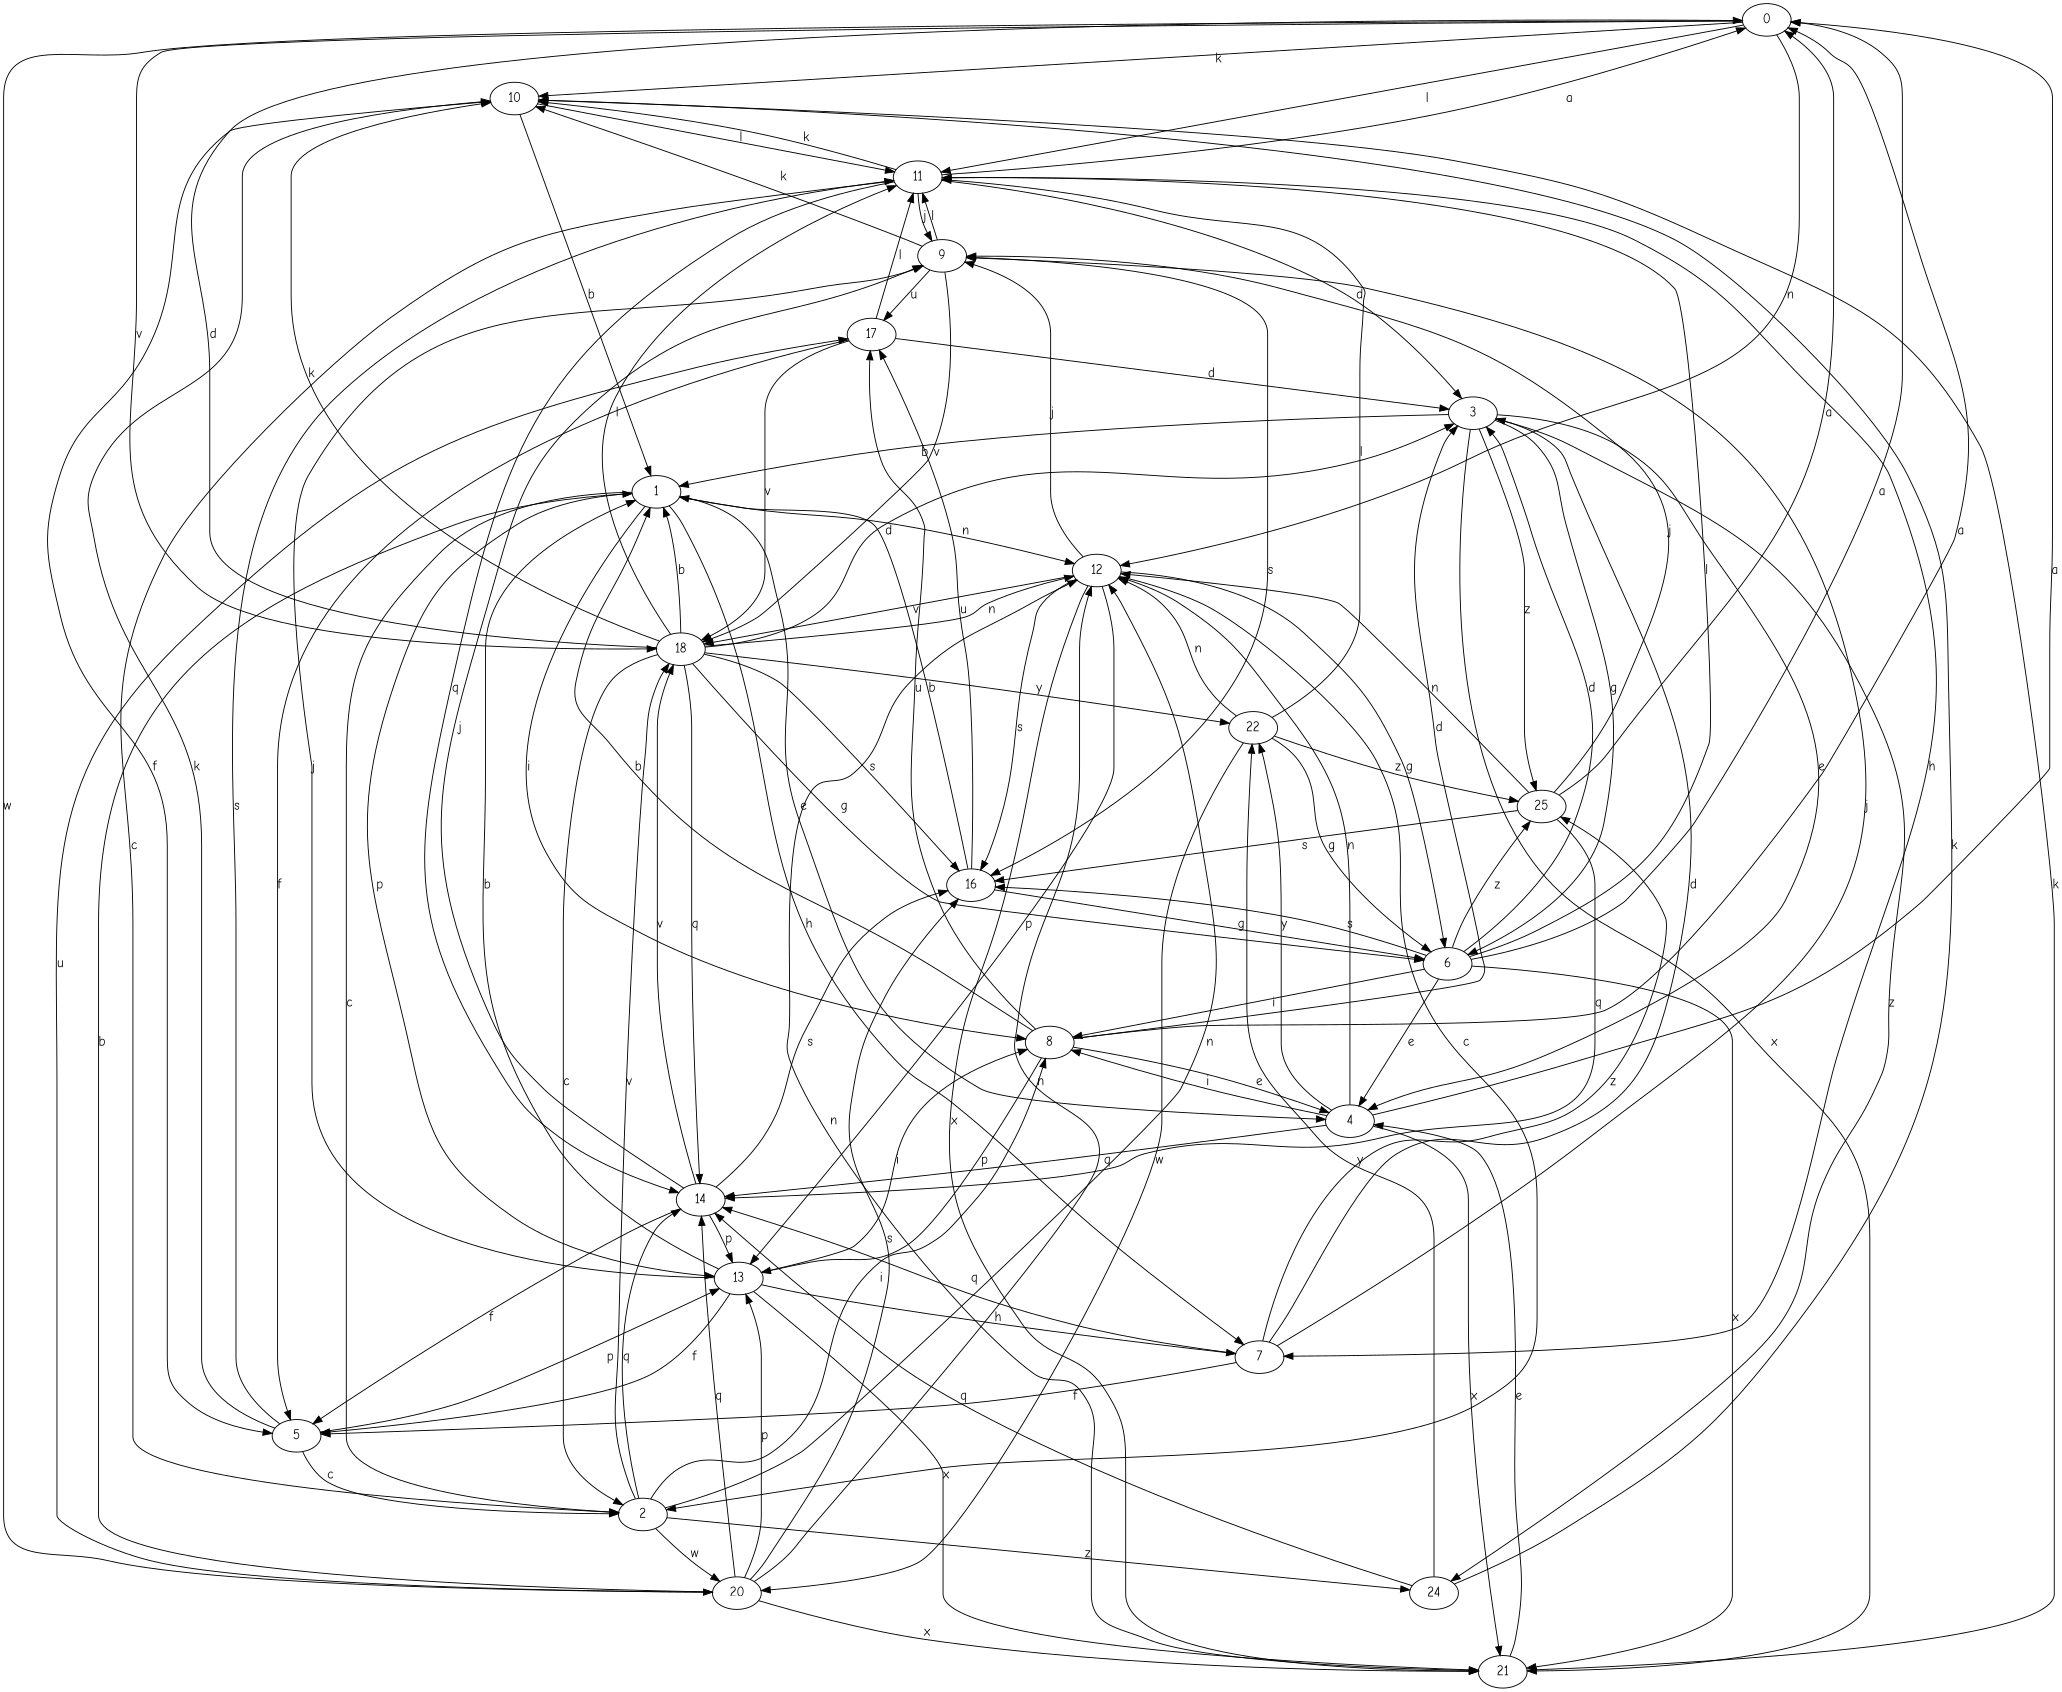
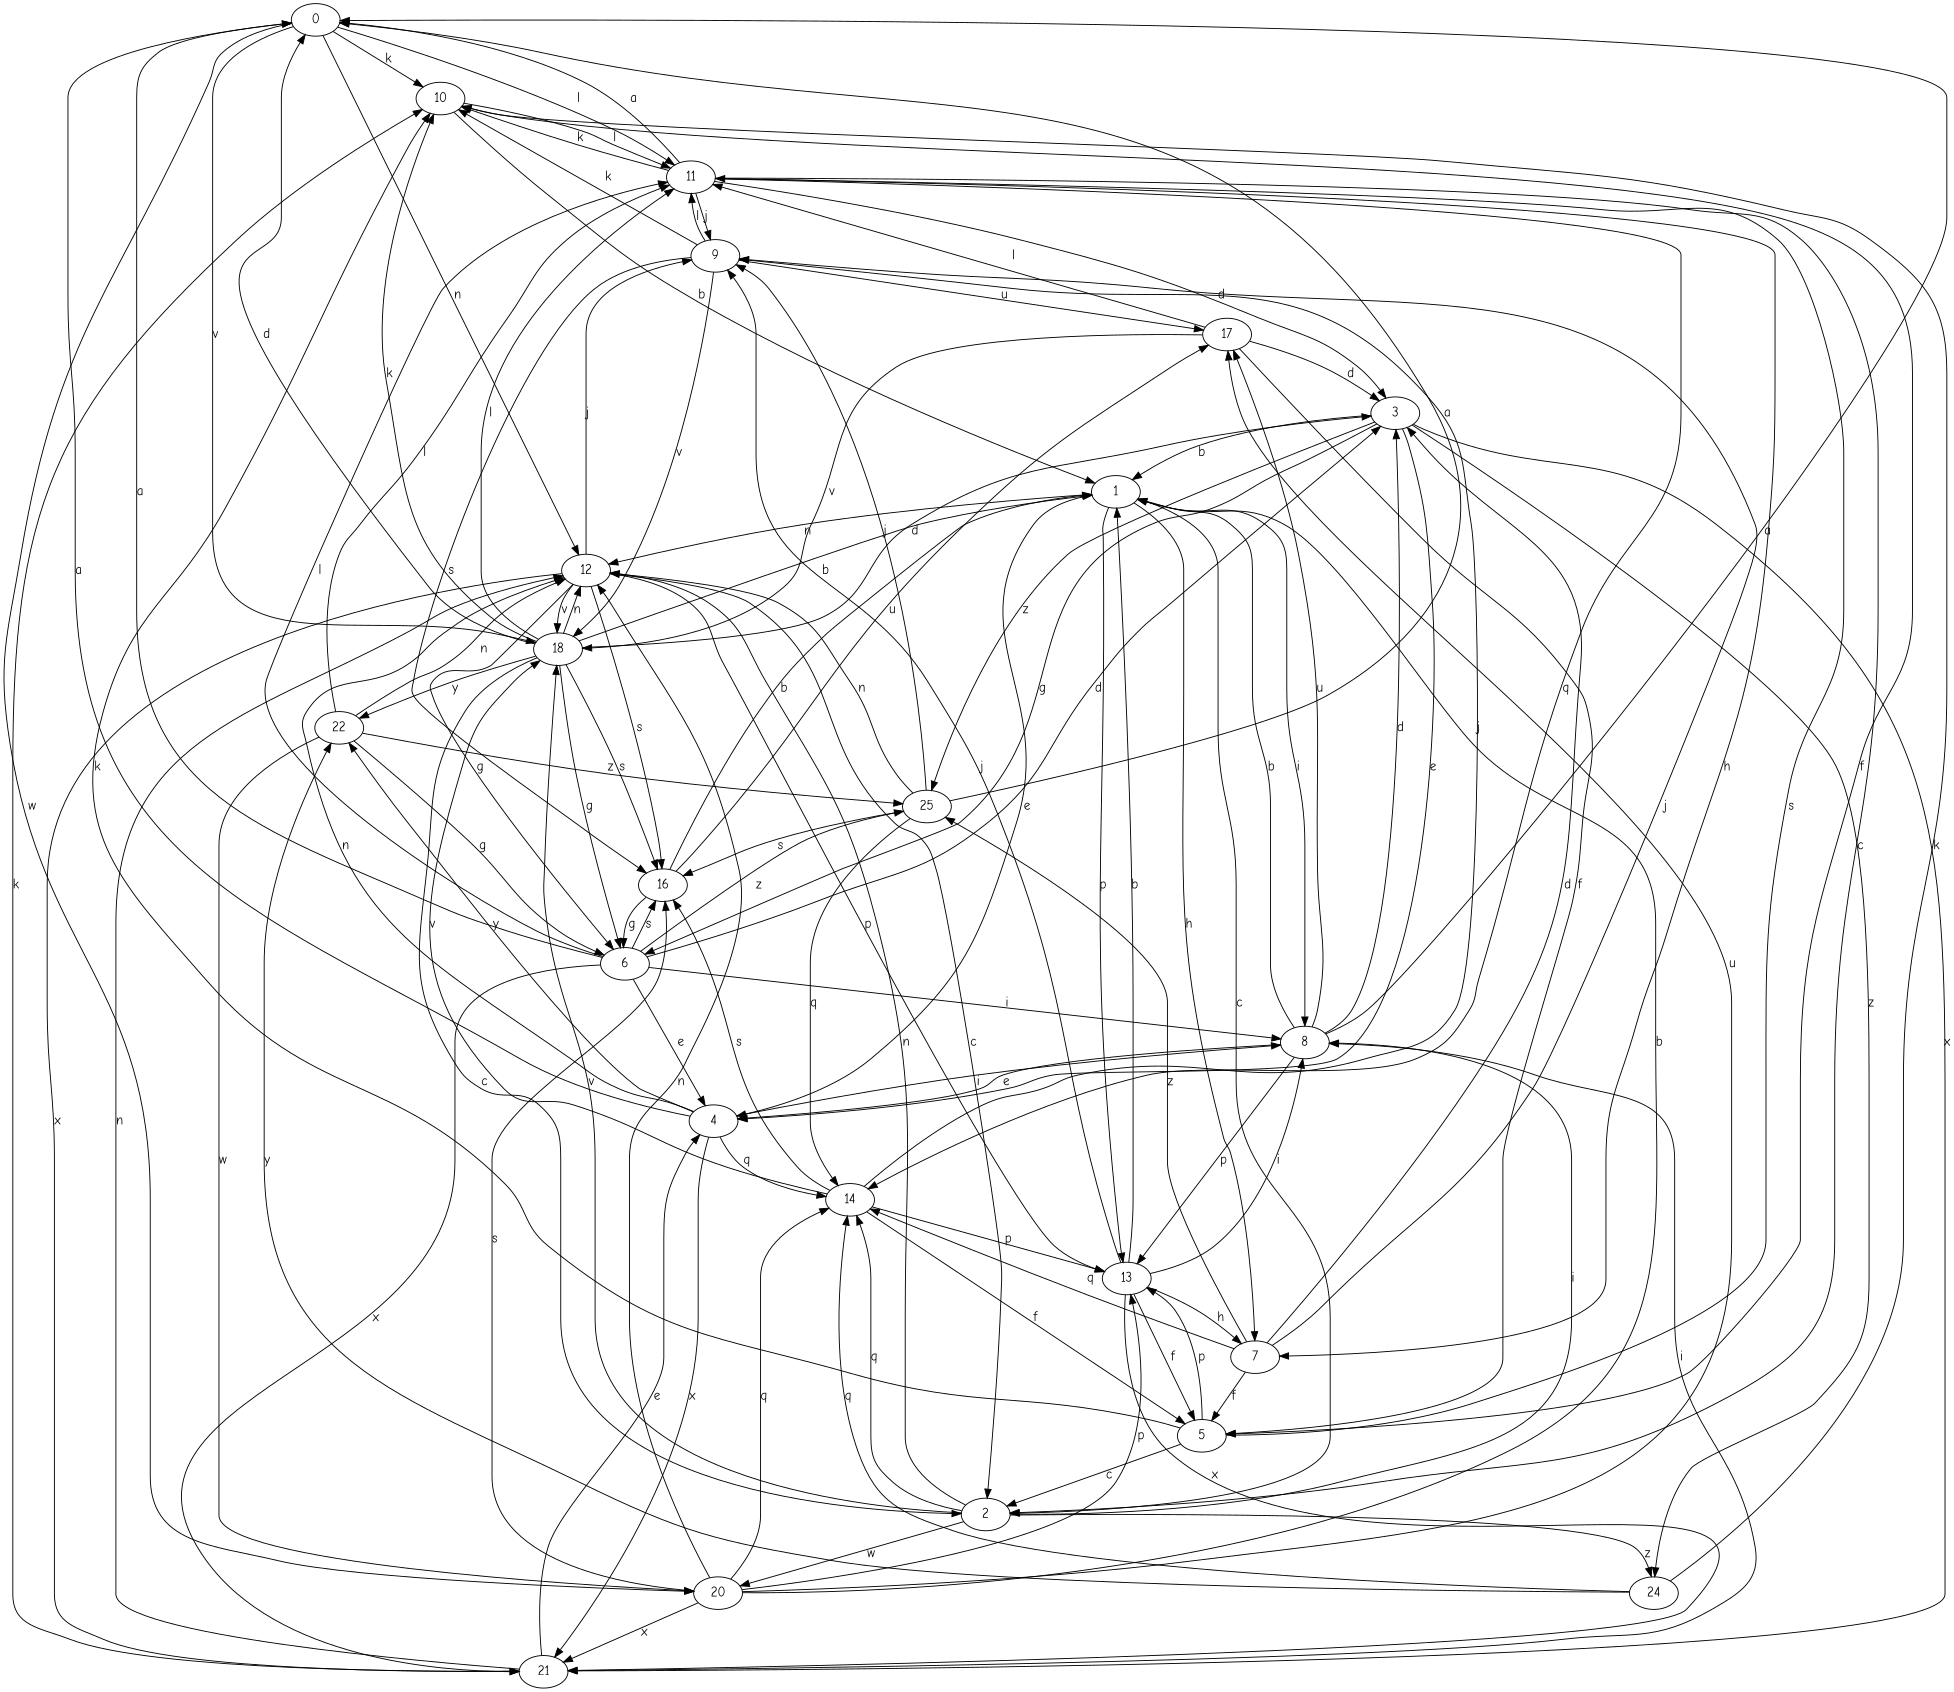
(692, 920) -> none
none -> (1575, 1638)
